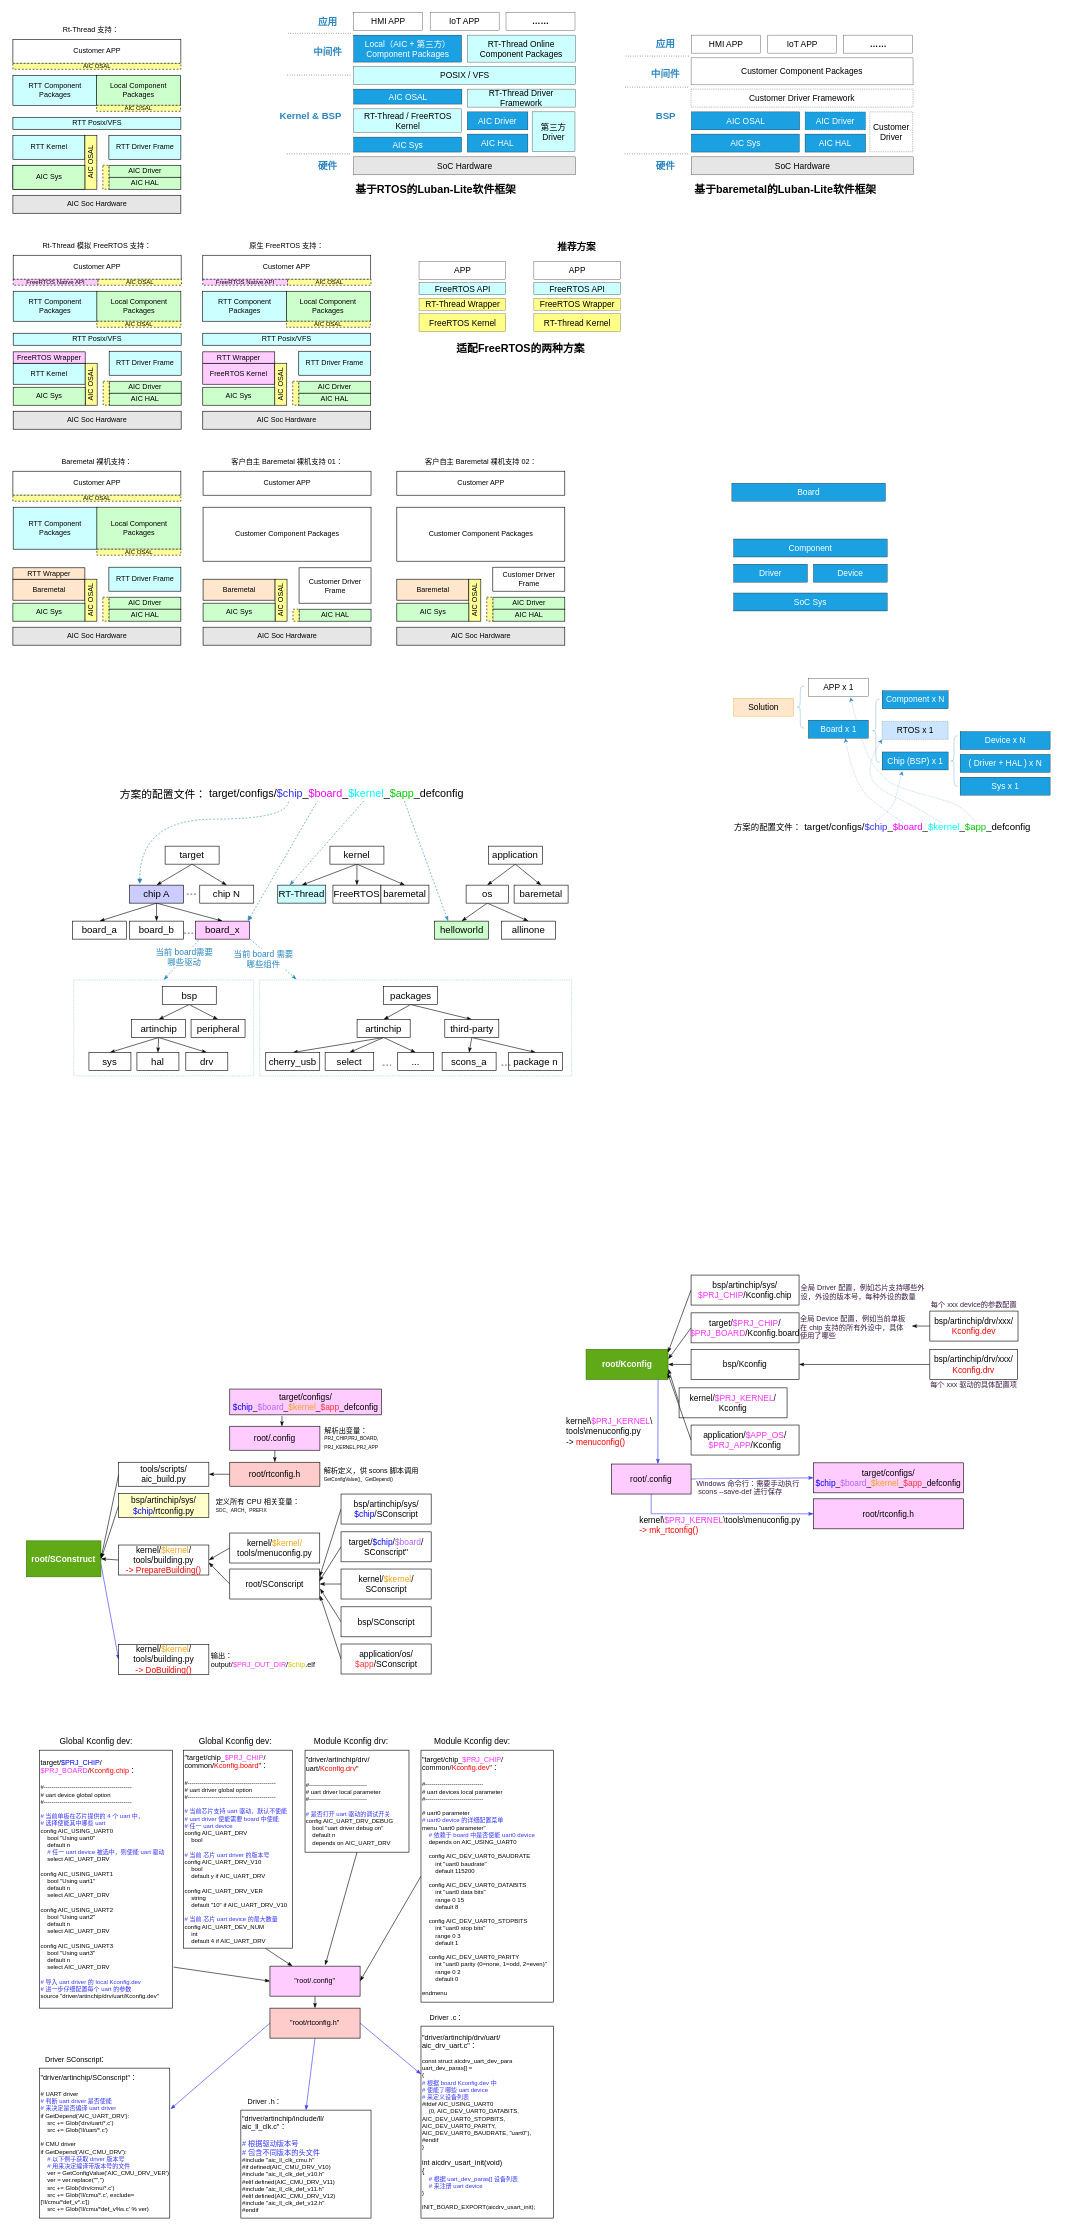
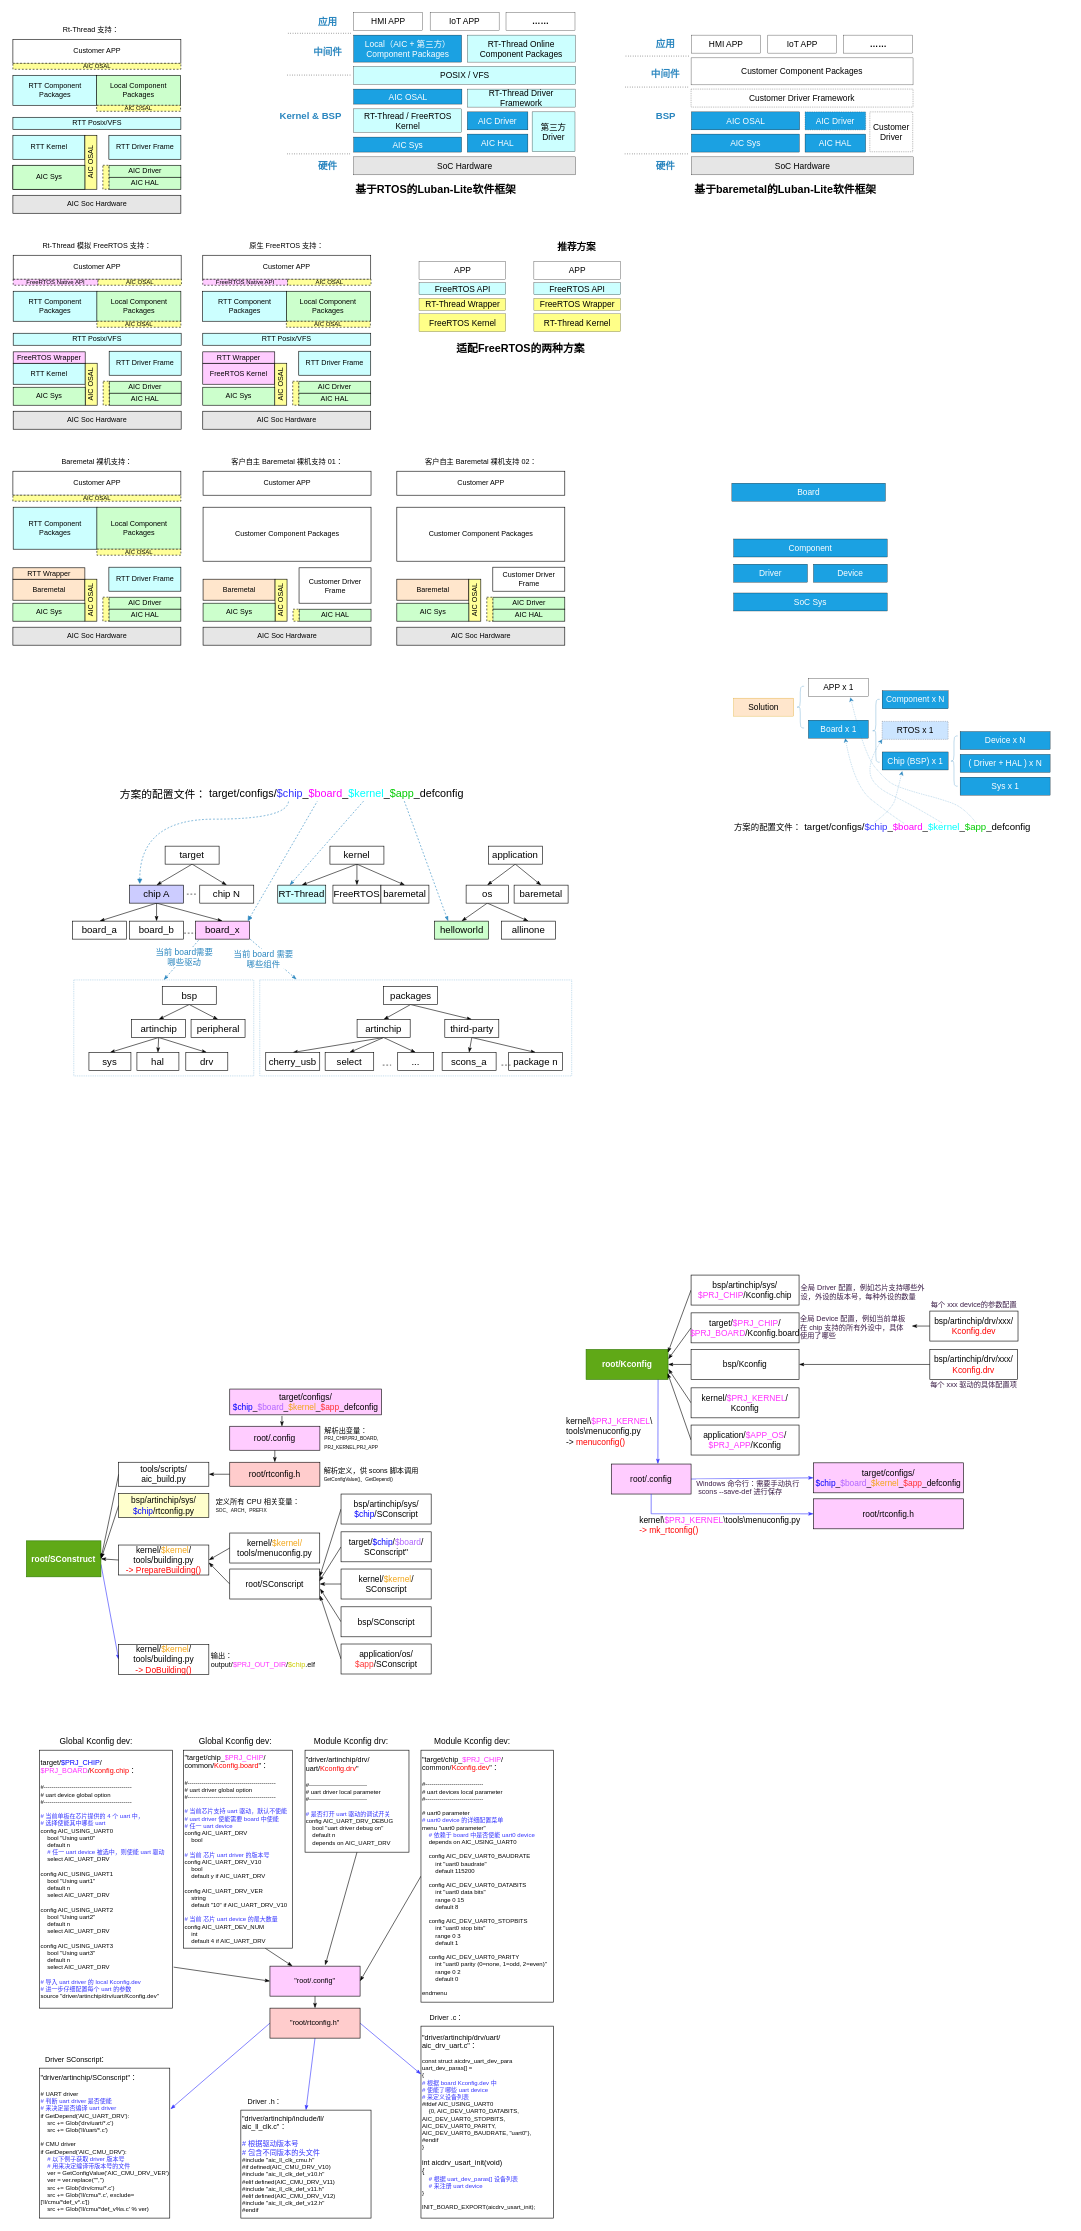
(733, 1403) -> (745, 1403)
